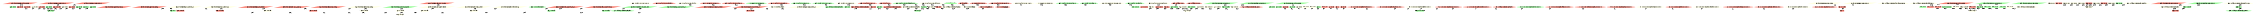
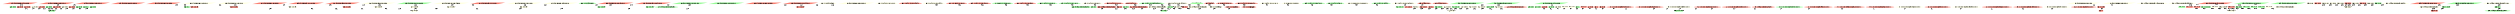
(437, 5) -> (468, 5)
